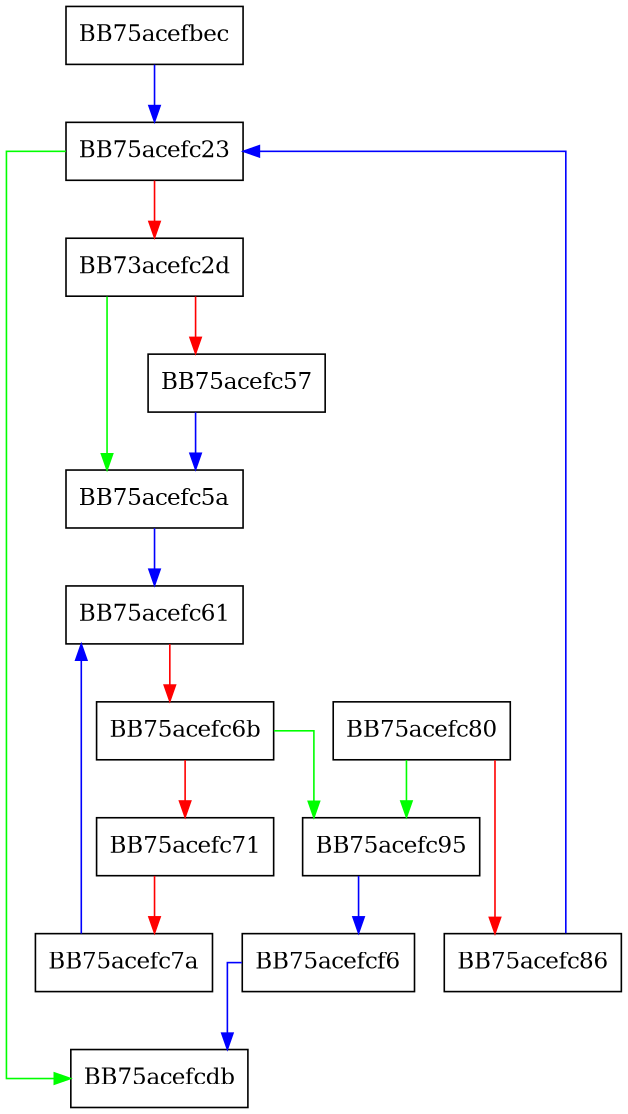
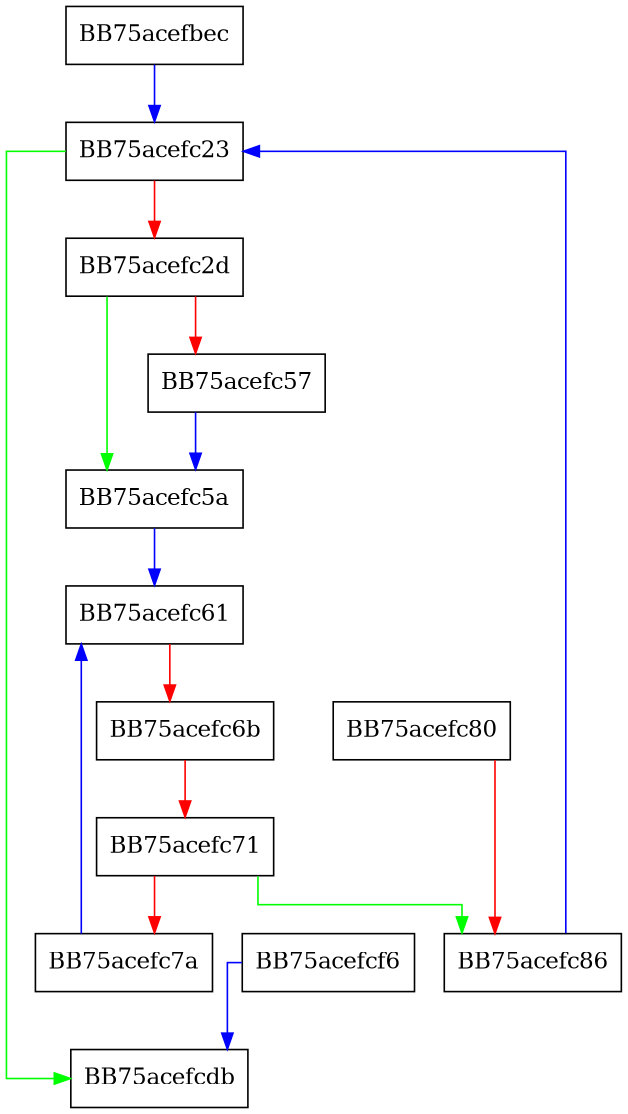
(155, 267) -> (155, 267)
(391, 847) -> none
none -> (352, 905)
